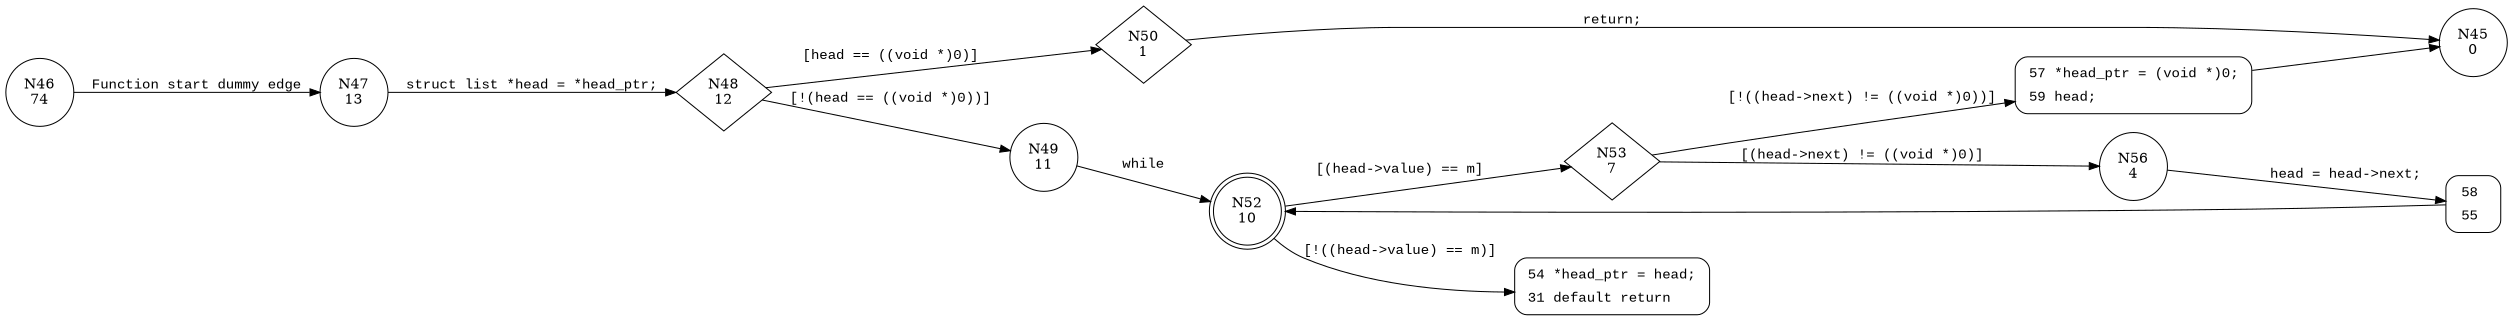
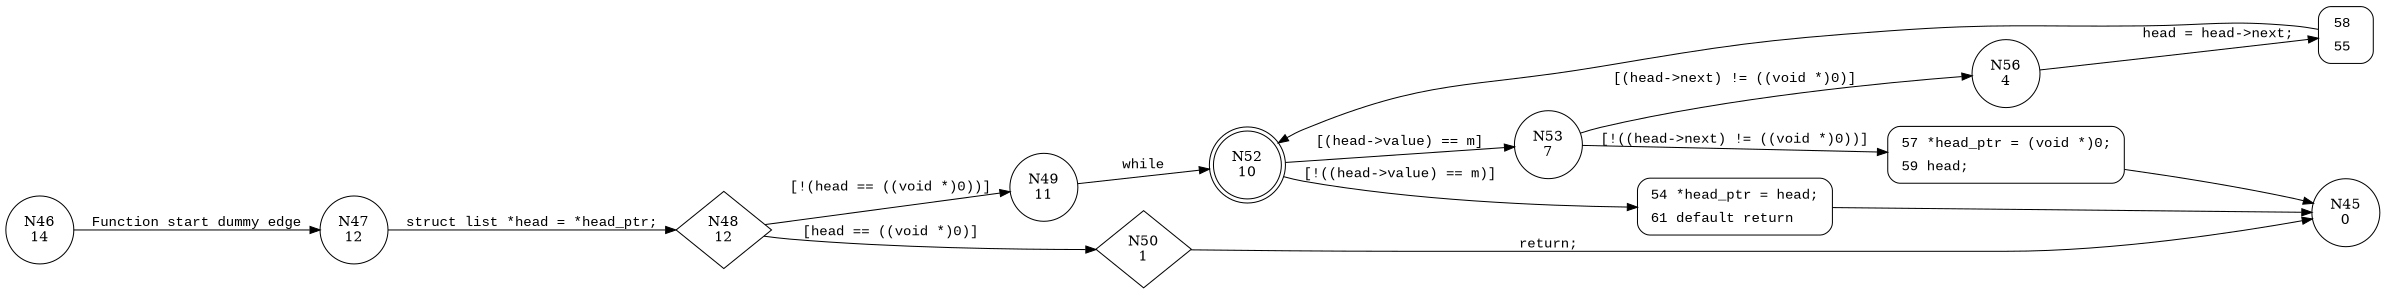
(40, 92) -> (40, 230)
(354, 92) -> (354, 230)
(1612, 161) -> (1548, 145)
none -> (2067, 210)
(1536, 297) -> (1659, 218)
